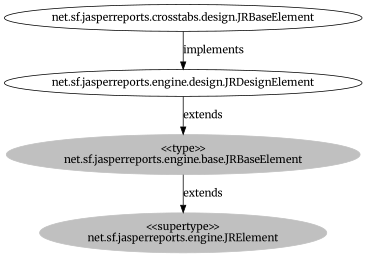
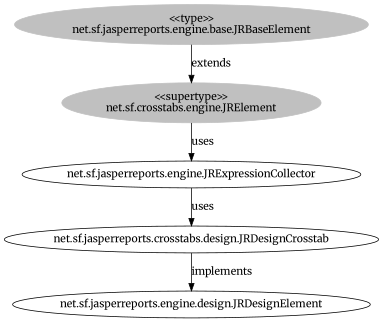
(183, 18) -> (191, 239)
(183, 112) -> none
none -> (191, 174)
(183, 233) -> (191, 103)
